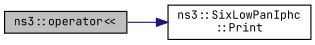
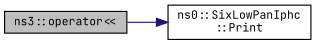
(239, 22) -> (239, 22)
